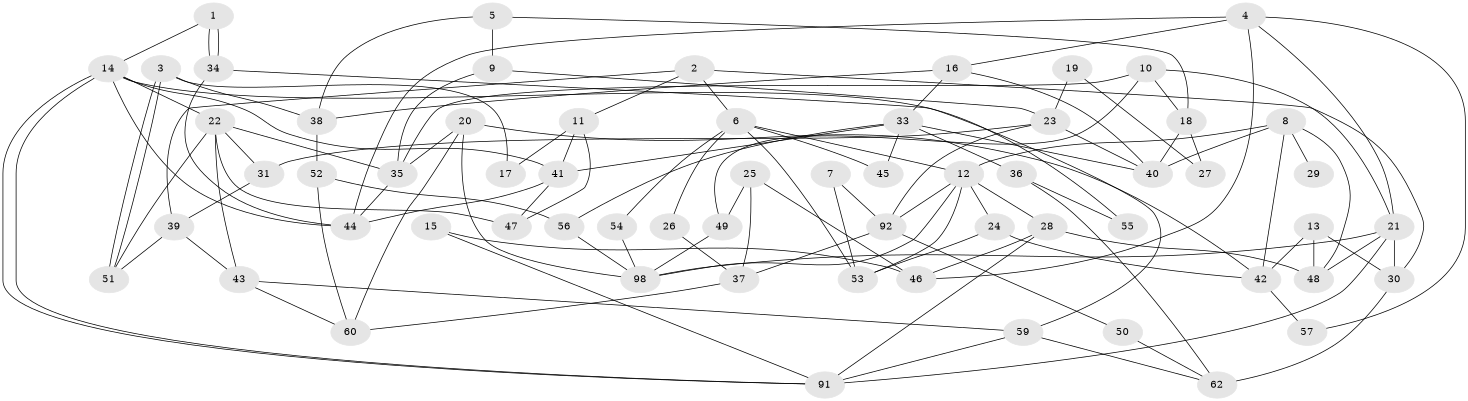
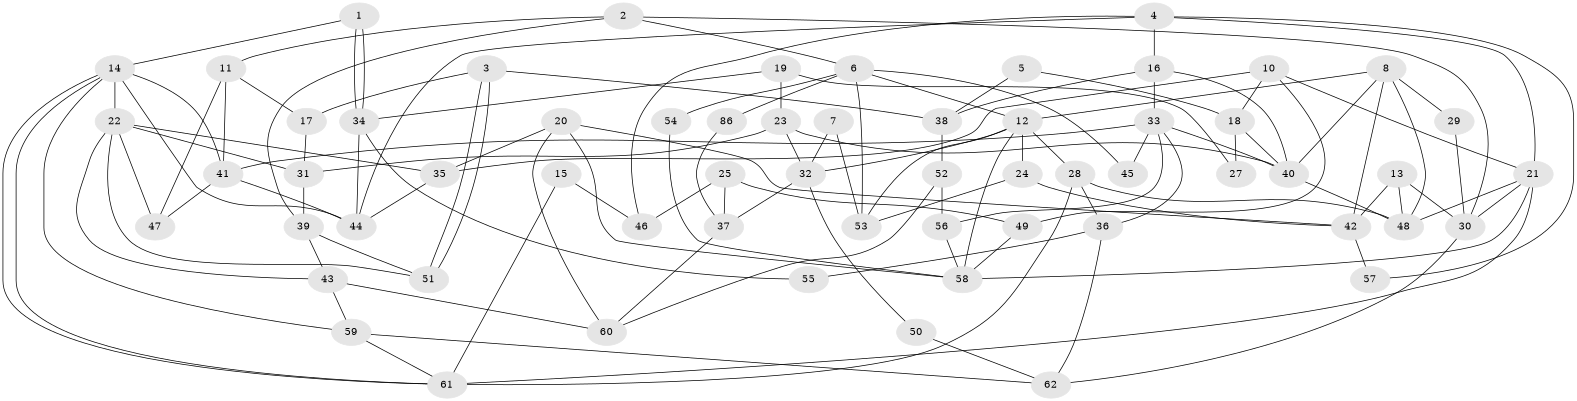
(493, 69) -> none
none -> (570, 95)
none -> (305, 147)
none -> (1460, 174)
none -> (1347, 200)
(670, 227) -> (727, 122)
(886, 227) -> (806, 174)
(993, 251) -> (1090, 203)
(640, 280) -> (963, 280)
(825, 385) -> (447, 385)
